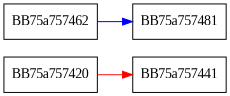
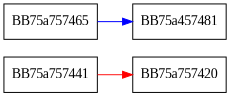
(51, 22) -> (51, 22)
(179, 22) -> (179, 22)
(110, 75) -> (110, 75)
